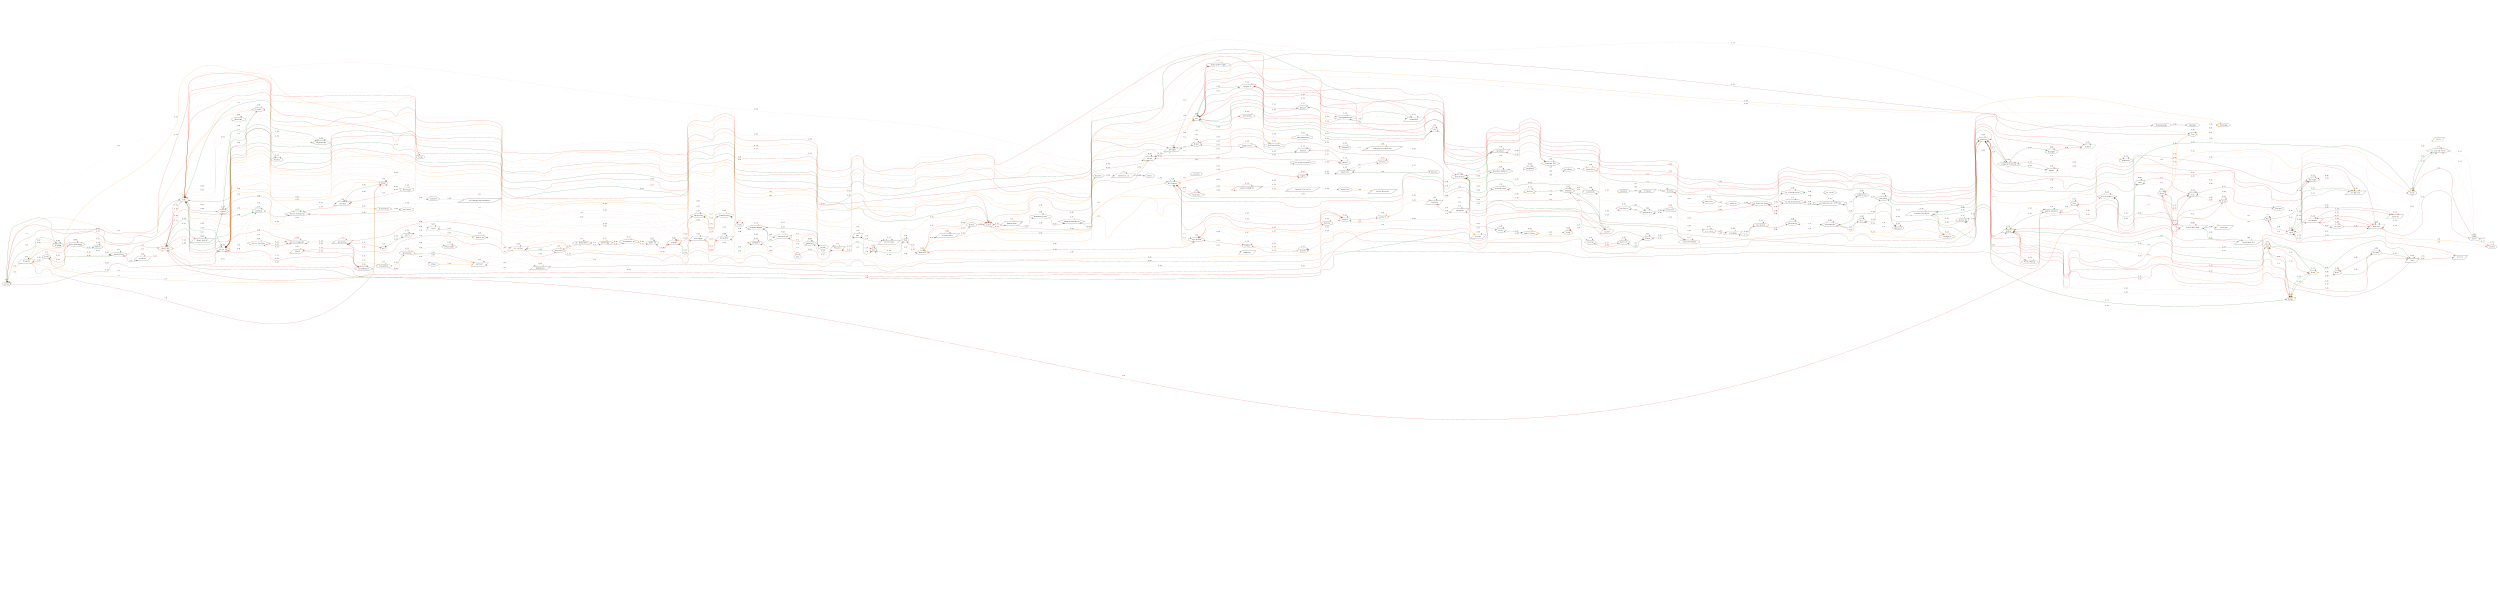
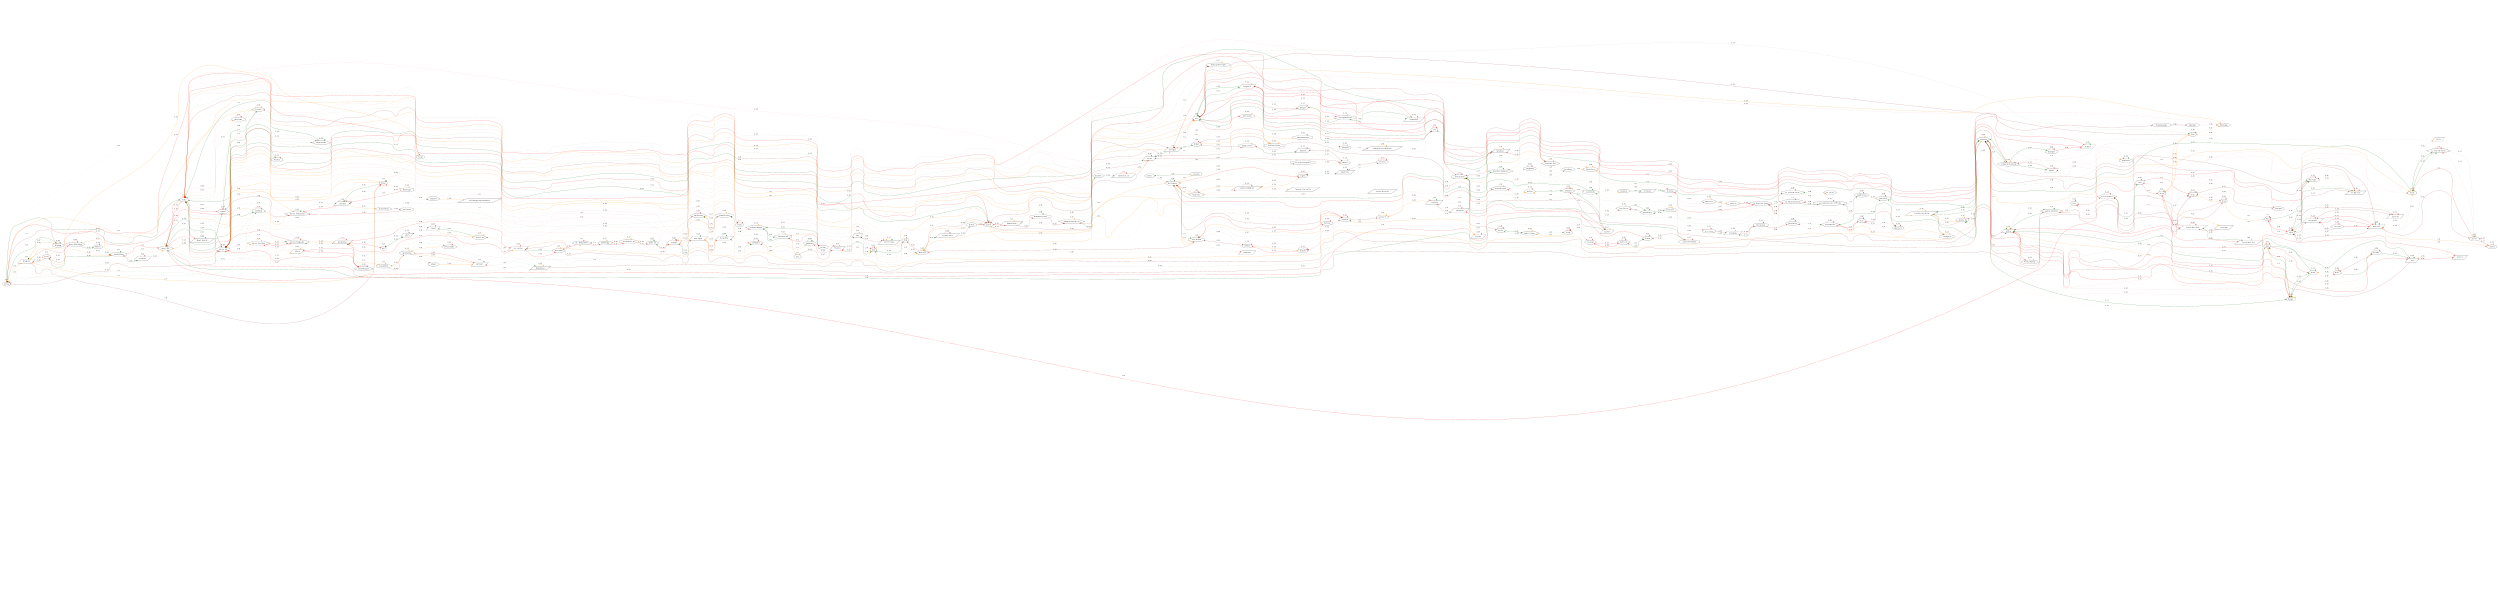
(1434, 172) -> none
(1138, 176) -> (1173, 175)
(1580, 188) -> (1598, 186)
(1345, 190) -> none
(2066, 208) -> (2067, 211)
(2177, 210) -> (2147, 191)
(2324, 226) -> (2325, 229)
(2210, 227) -> (2209, 231)
